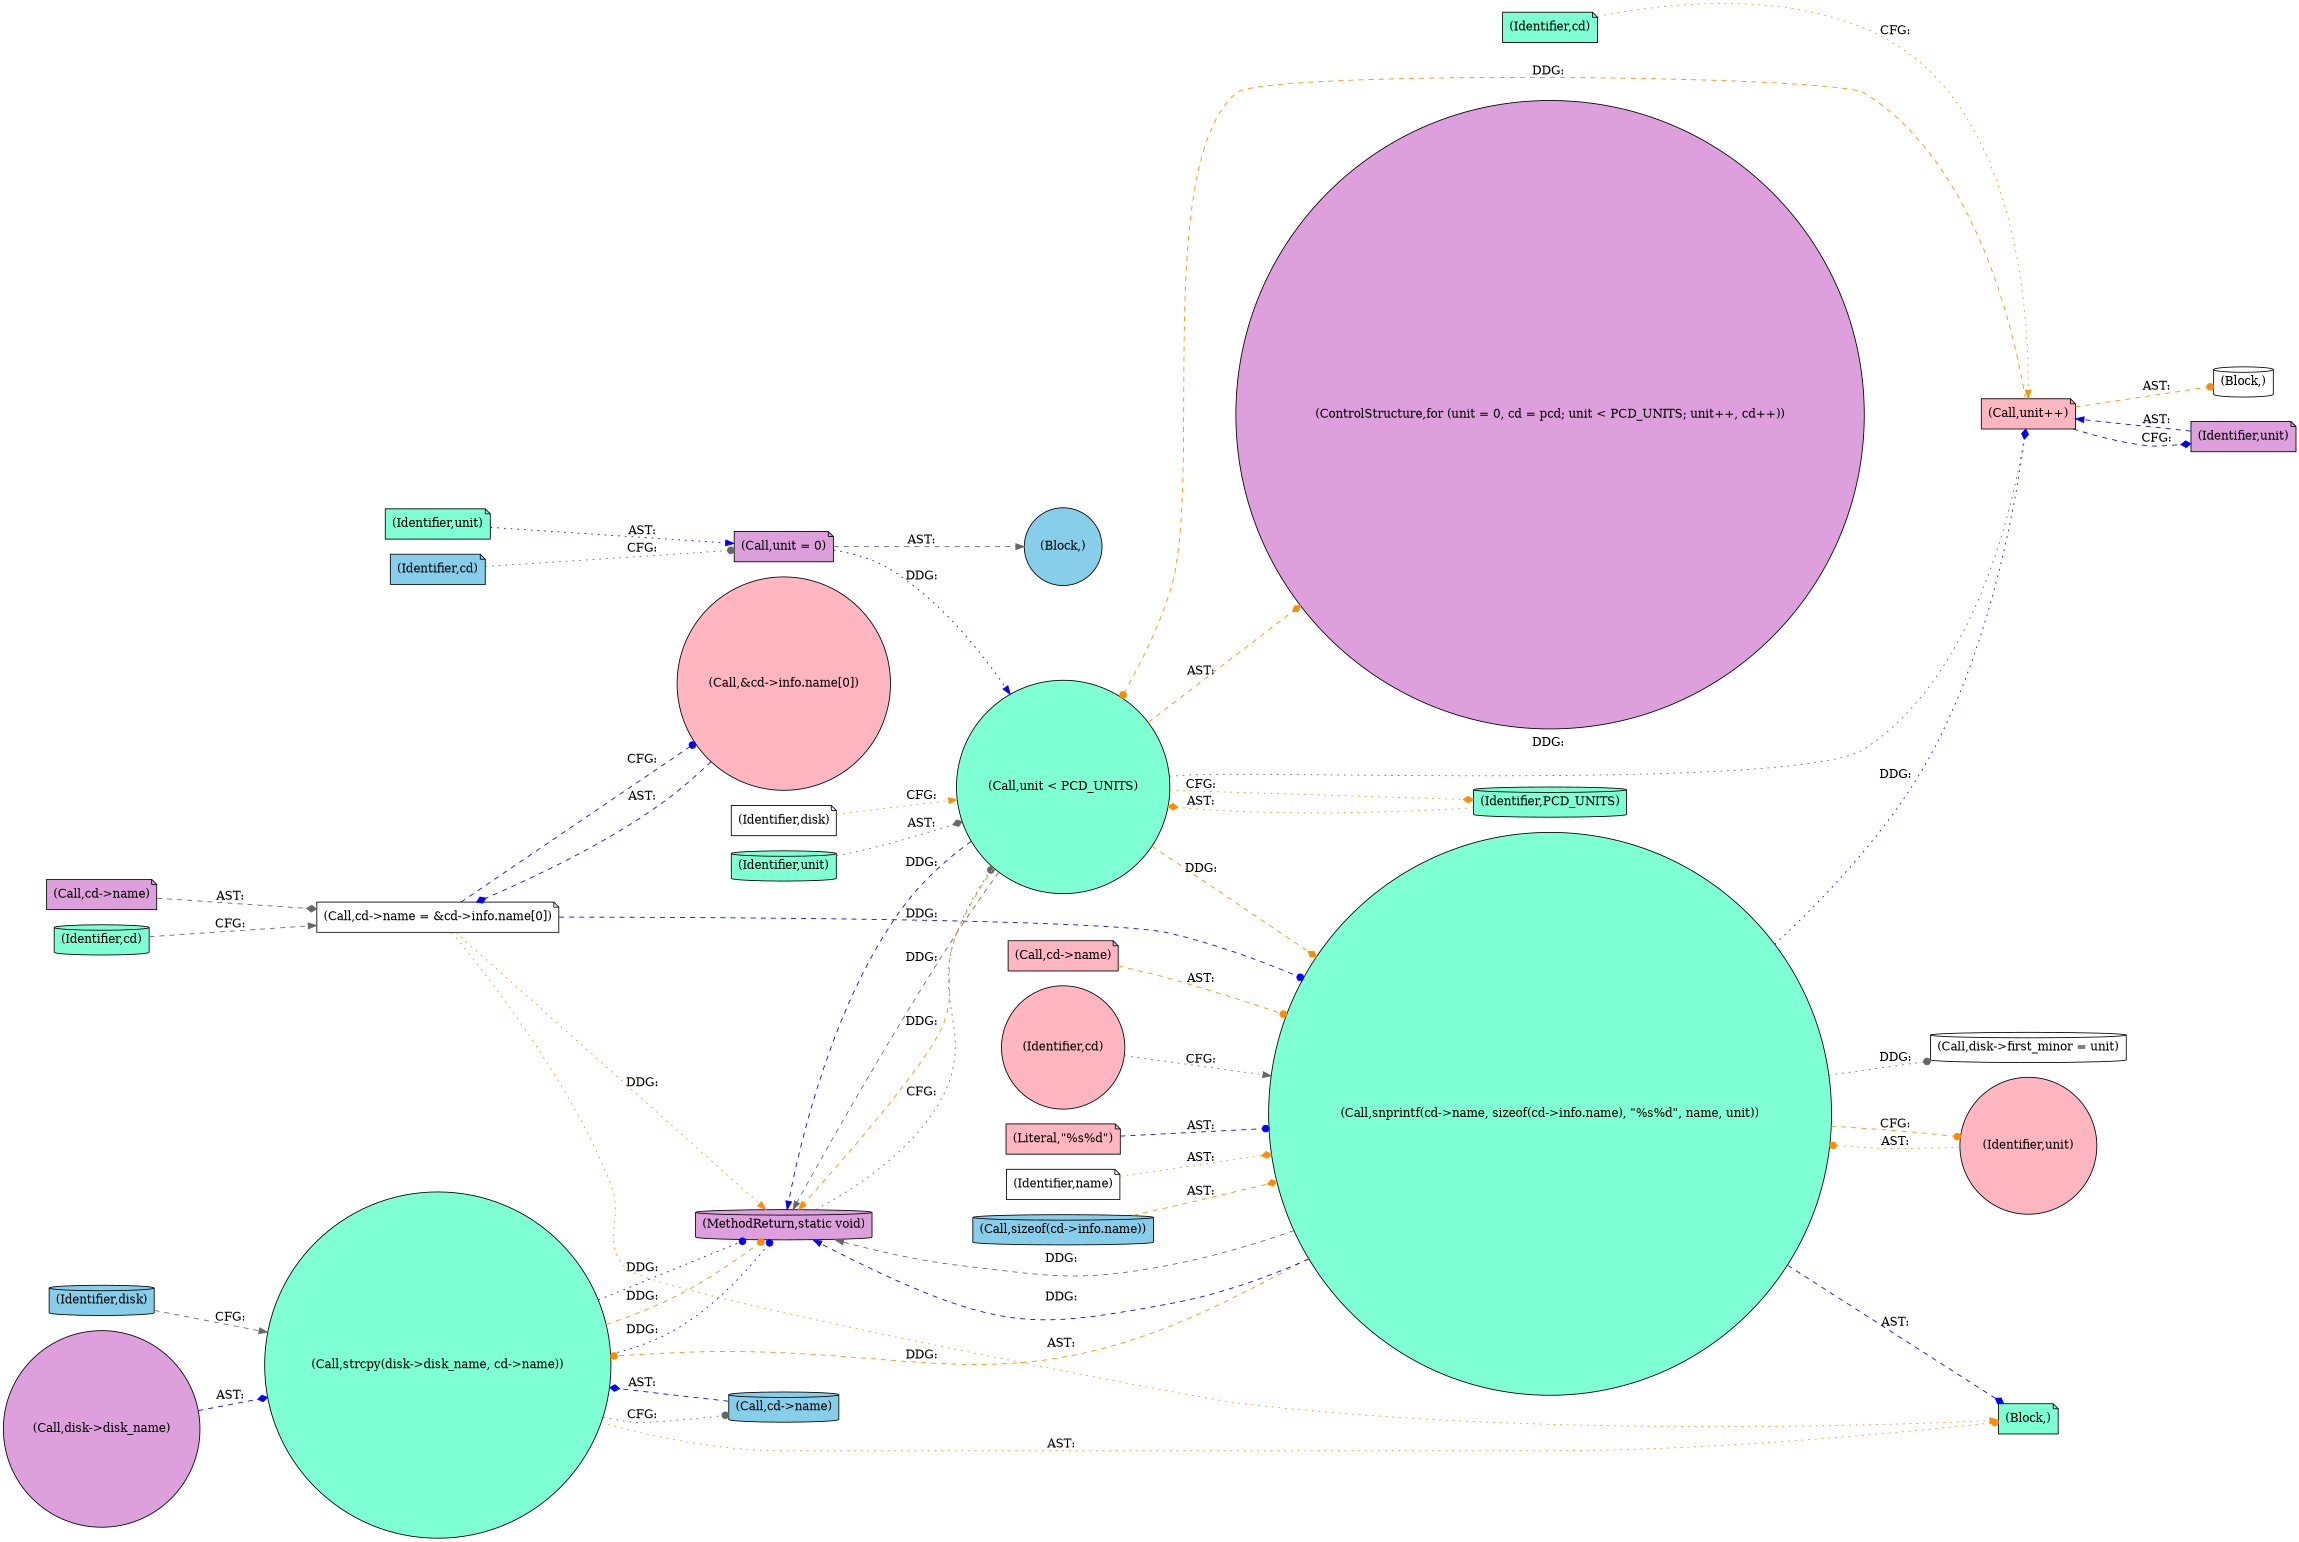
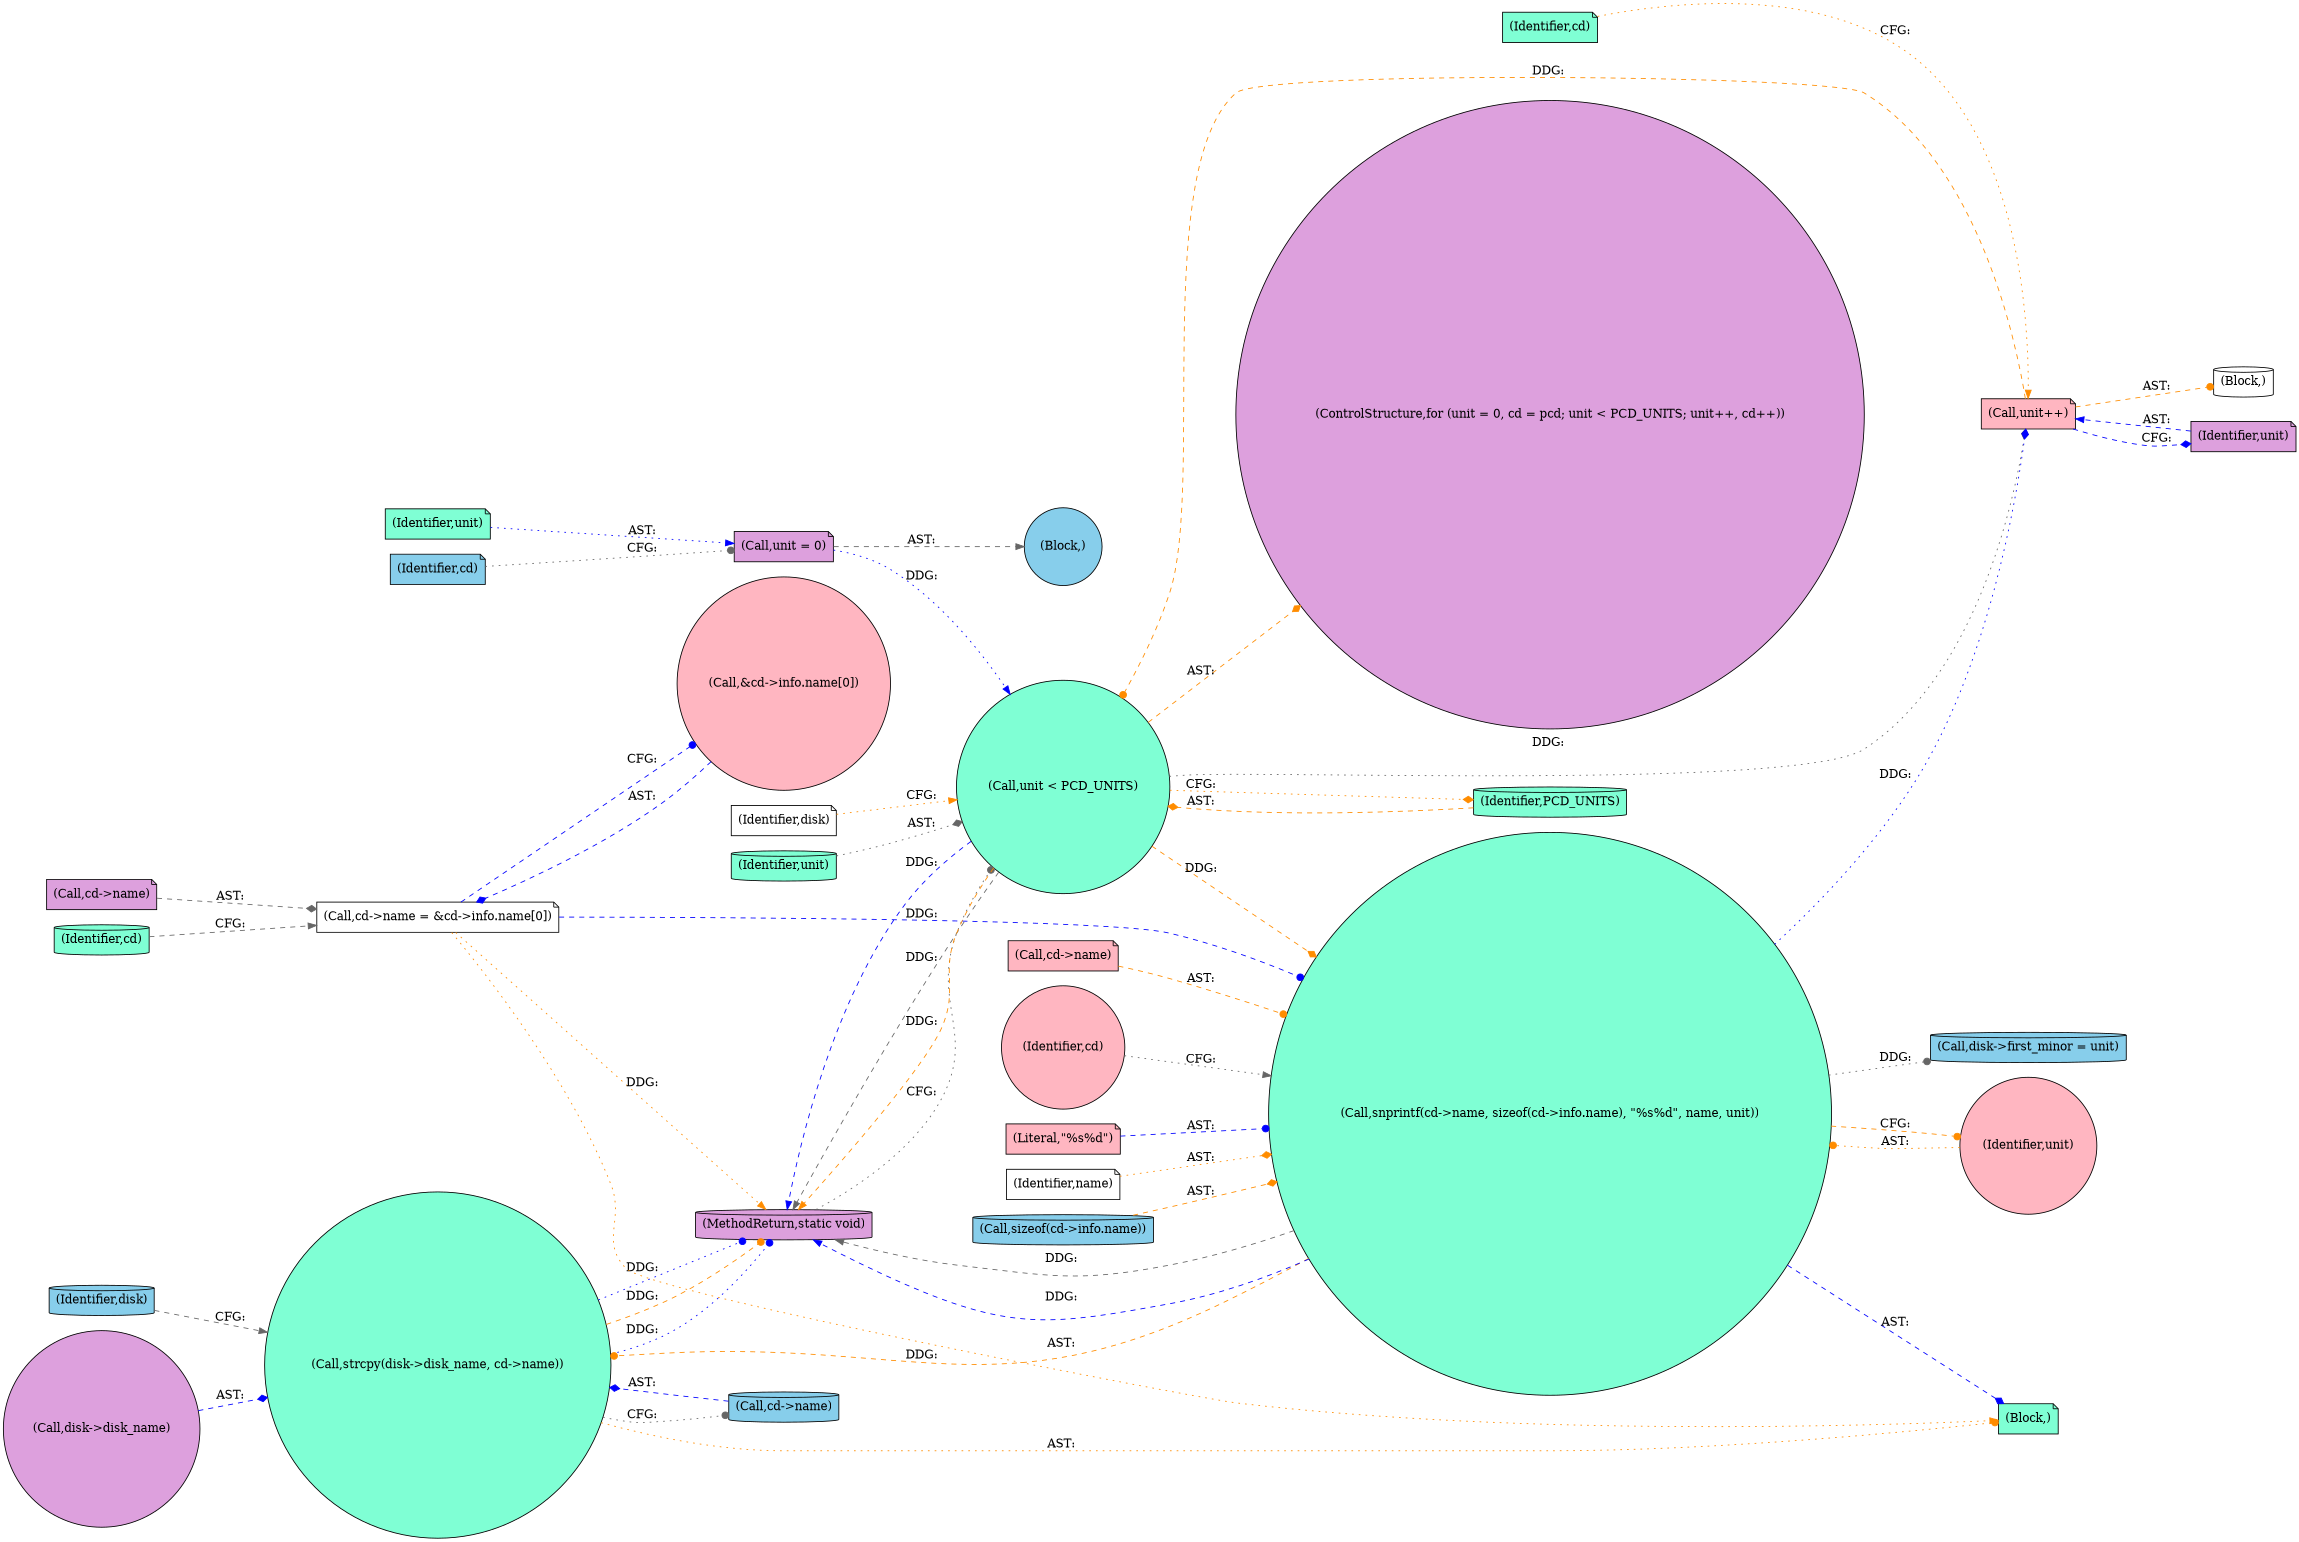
(1326, 813) -> (1326, 813)
(2028, 1047) -> (2028, 1047)
